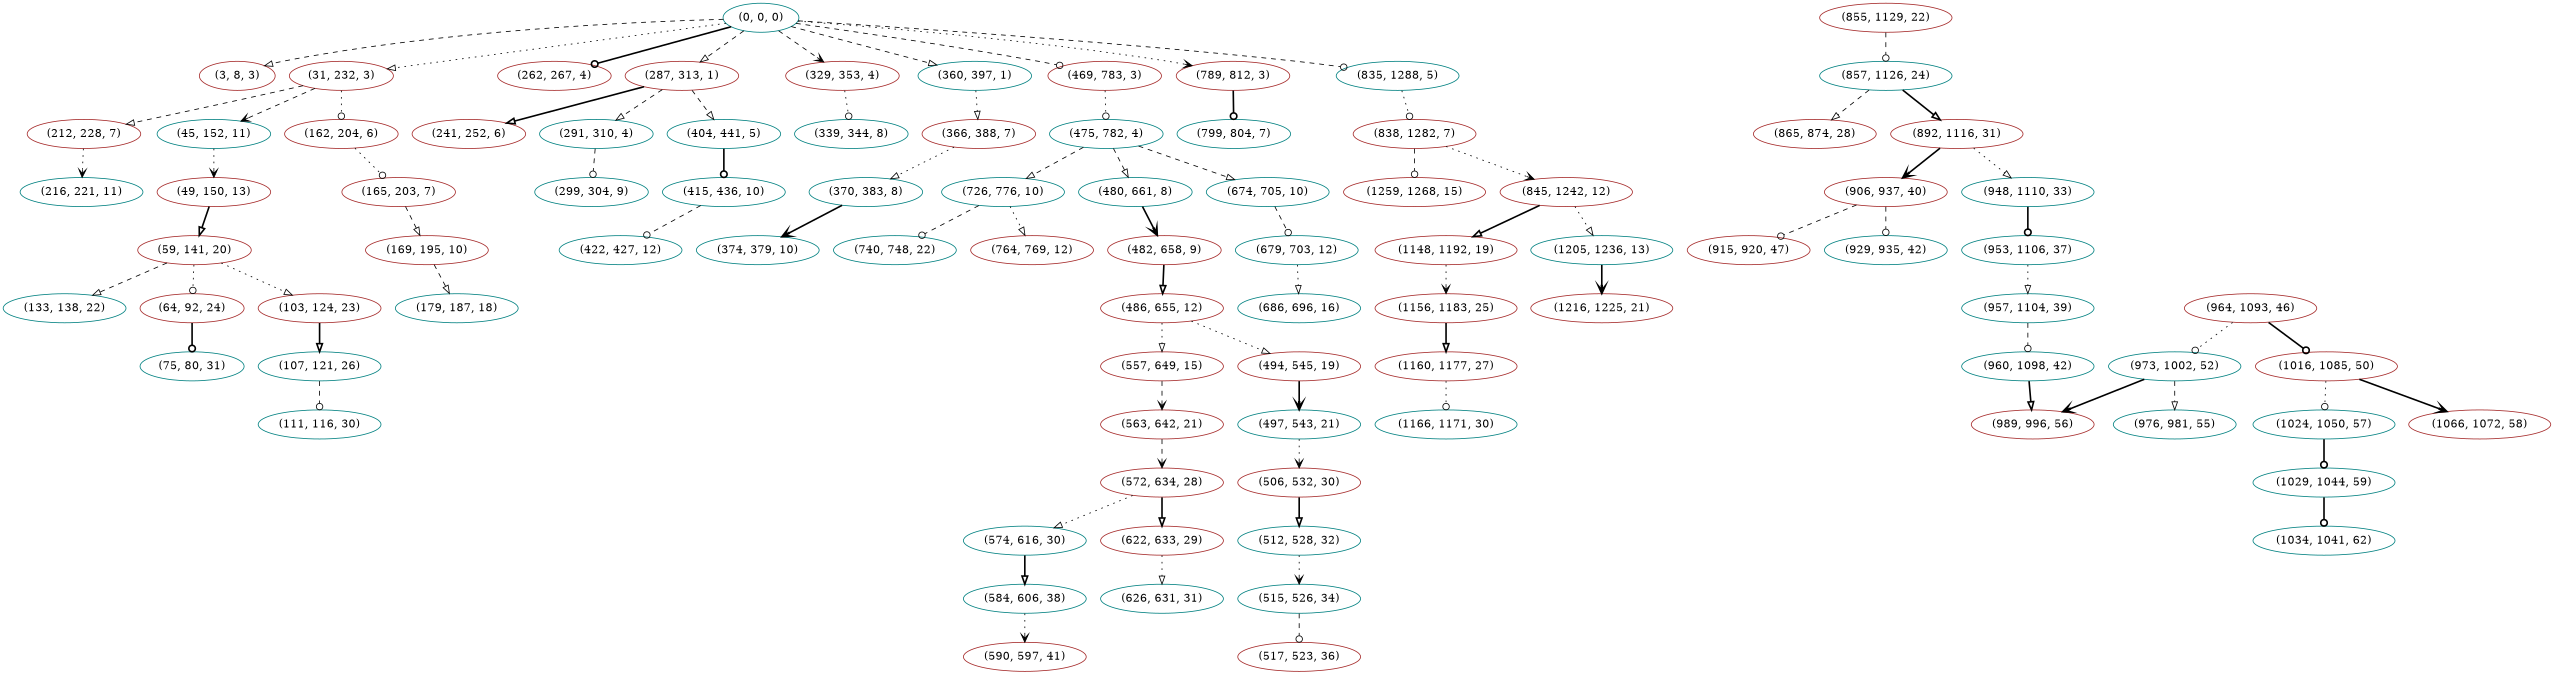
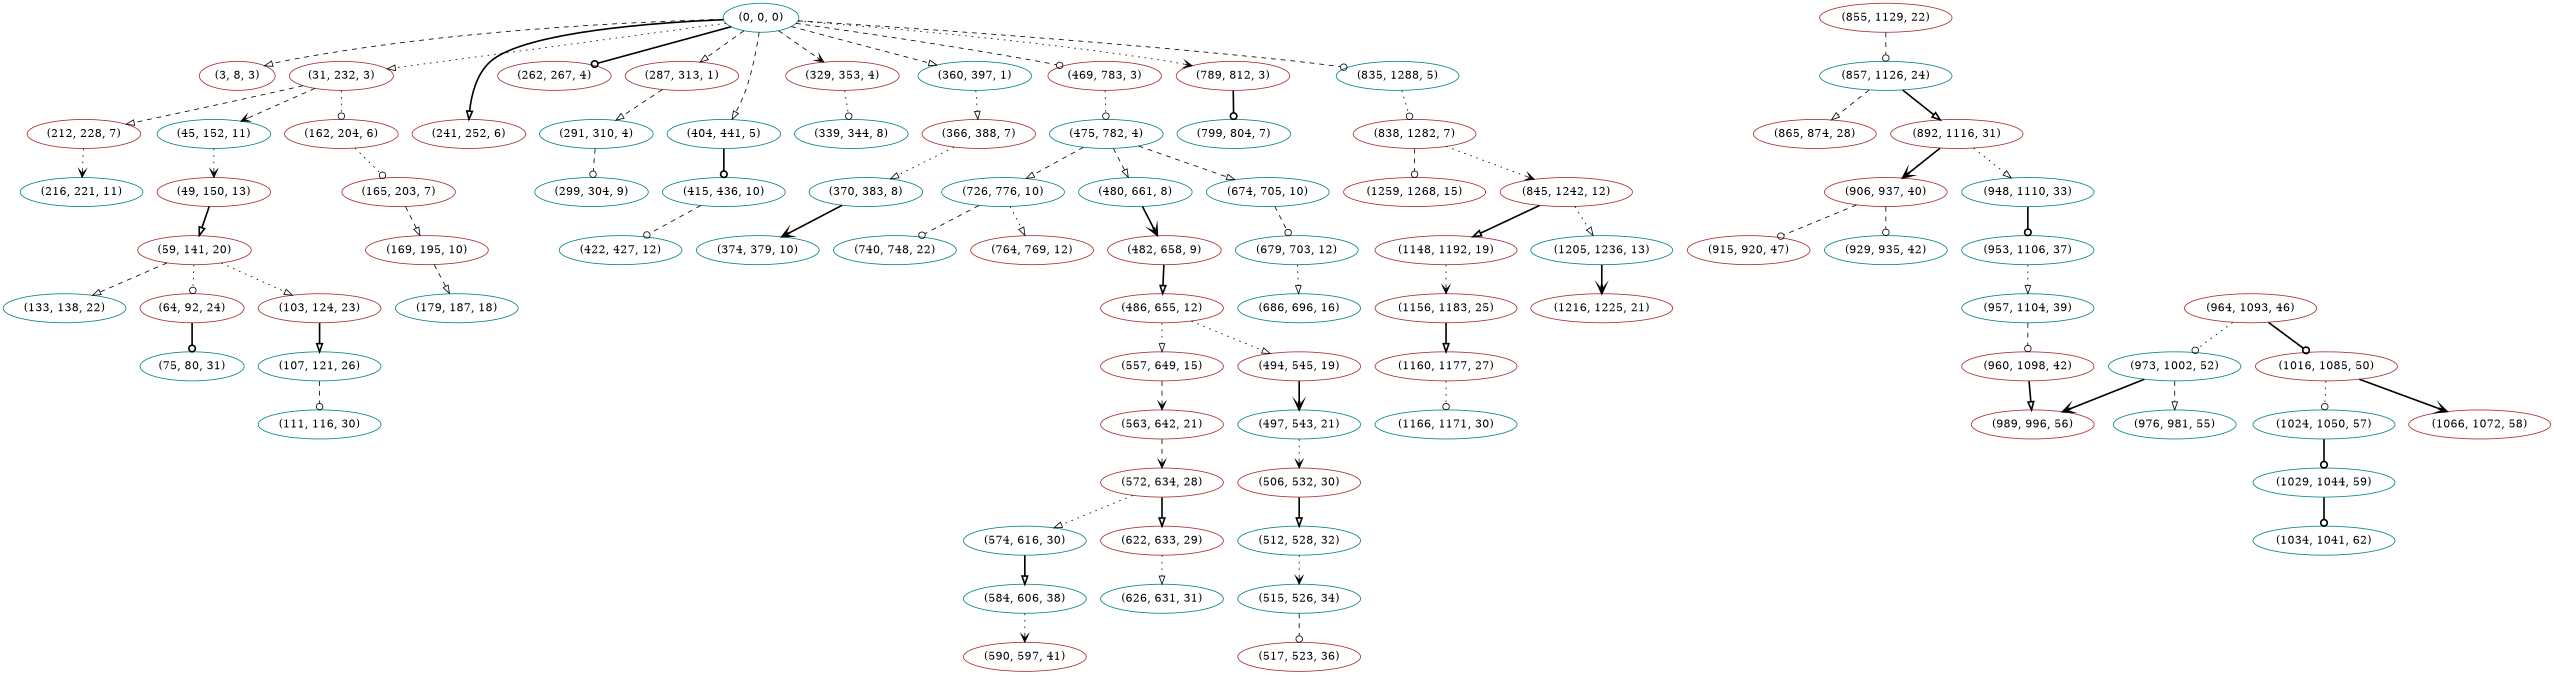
(700, 102) -> (751, 73)
(579, 104) -> (577, 33)
(2028, 366) -> (2028, 366)
